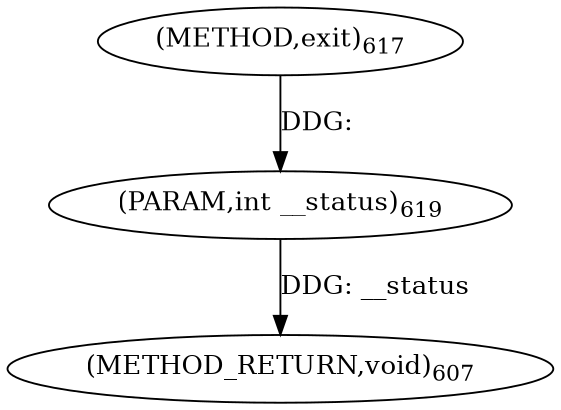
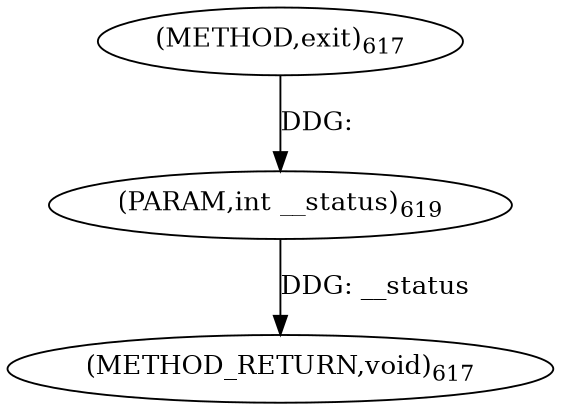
(454, 366) -> (454, 366)
